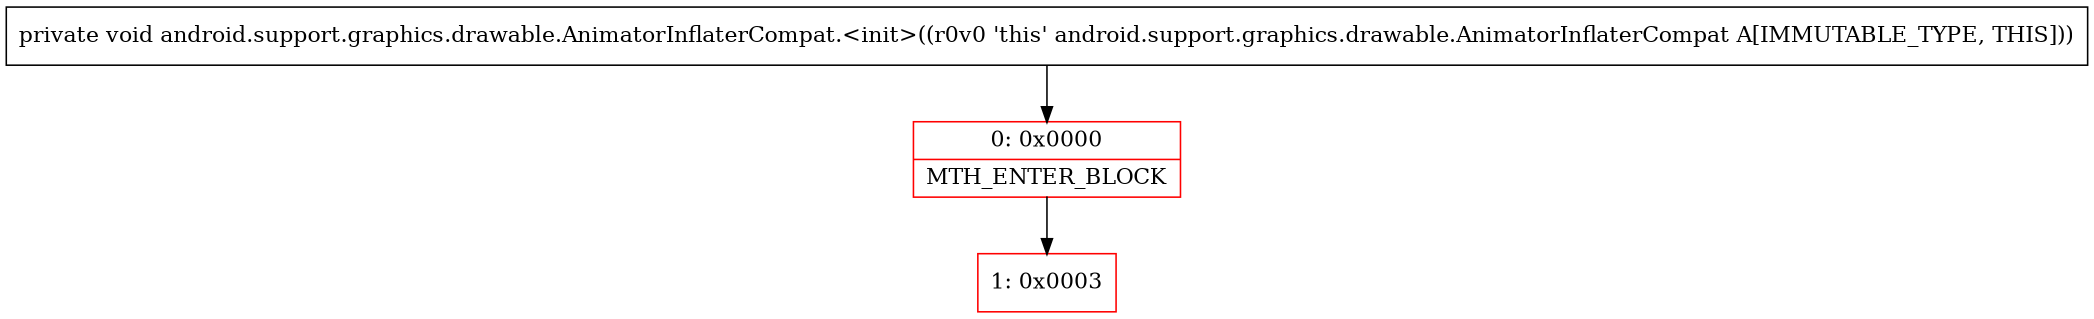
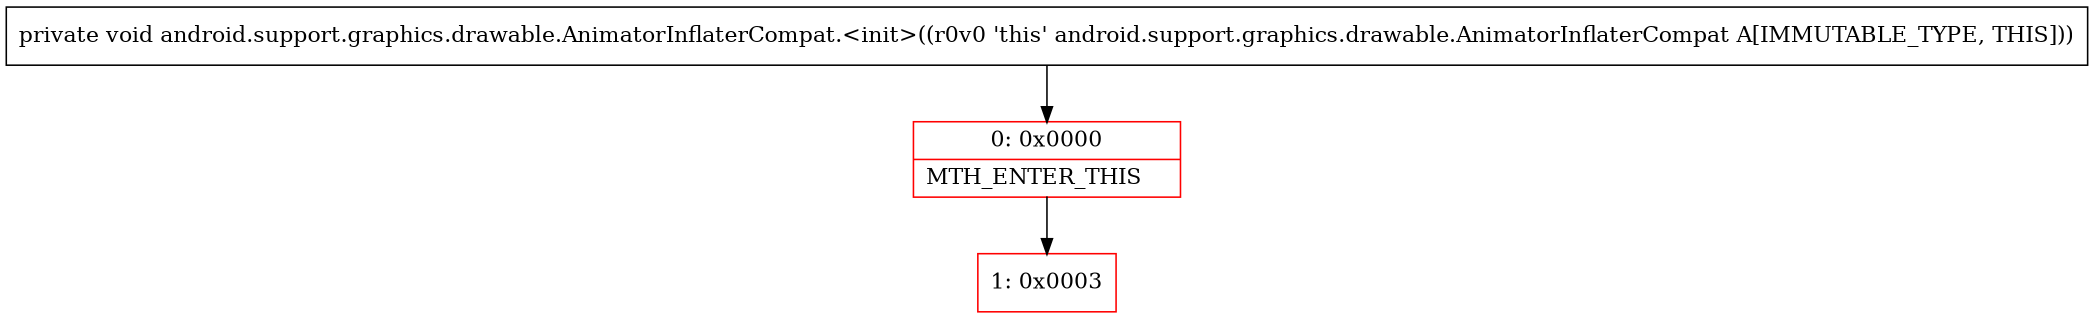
(1047, 178) -> (1034, 178)
